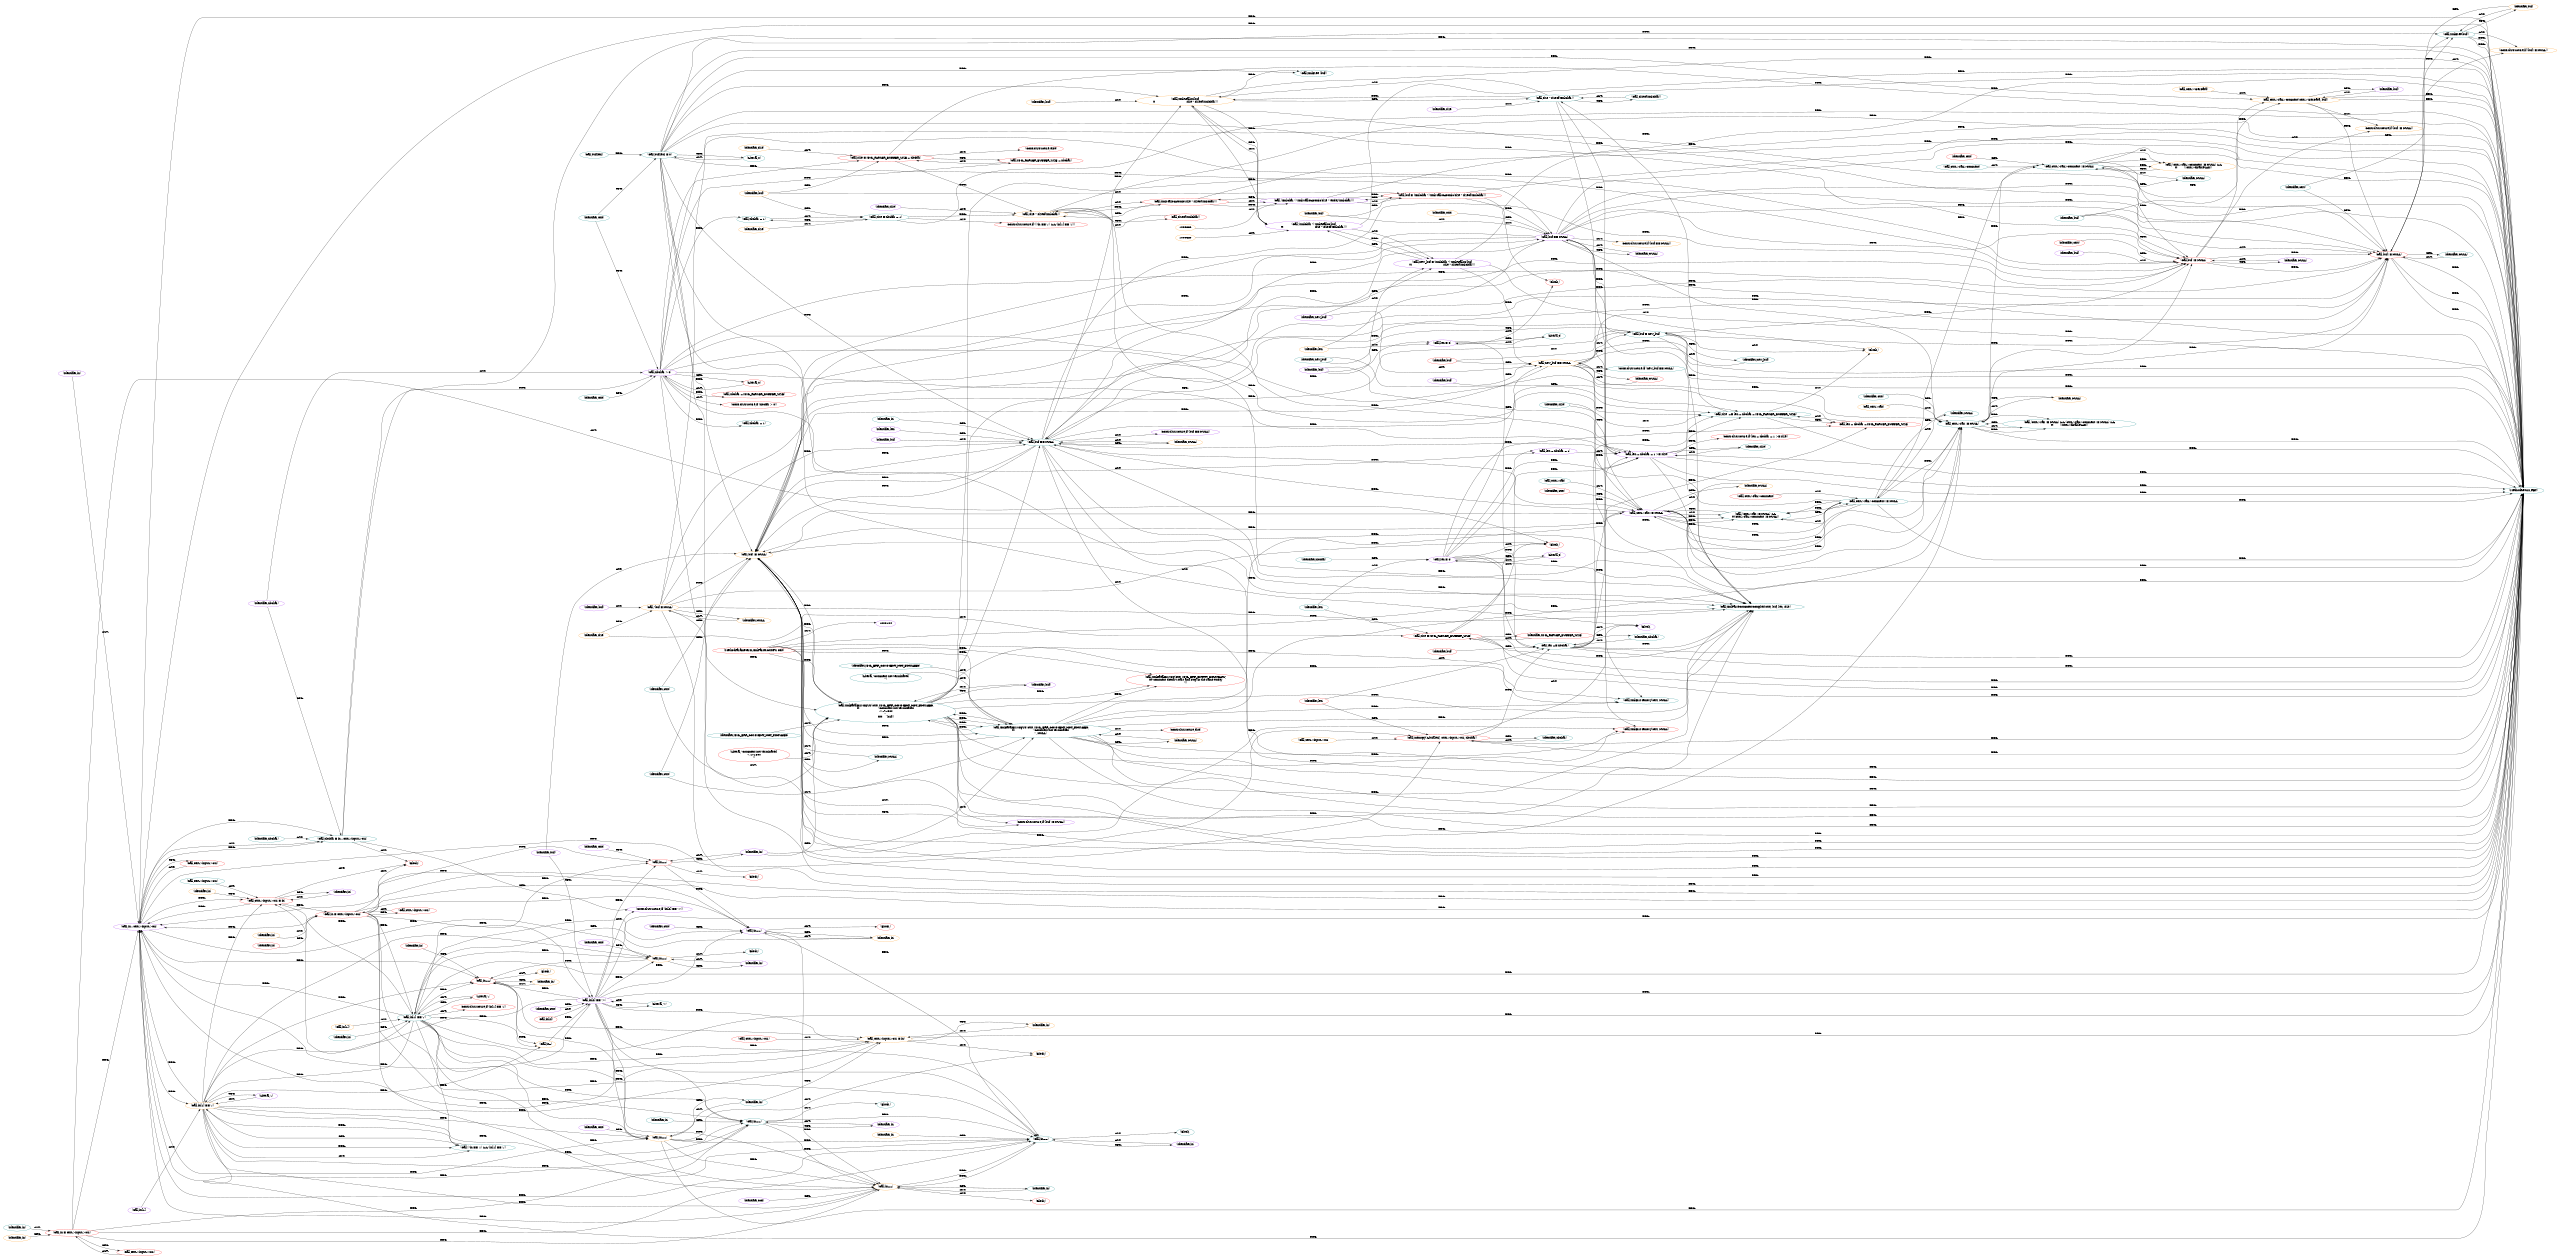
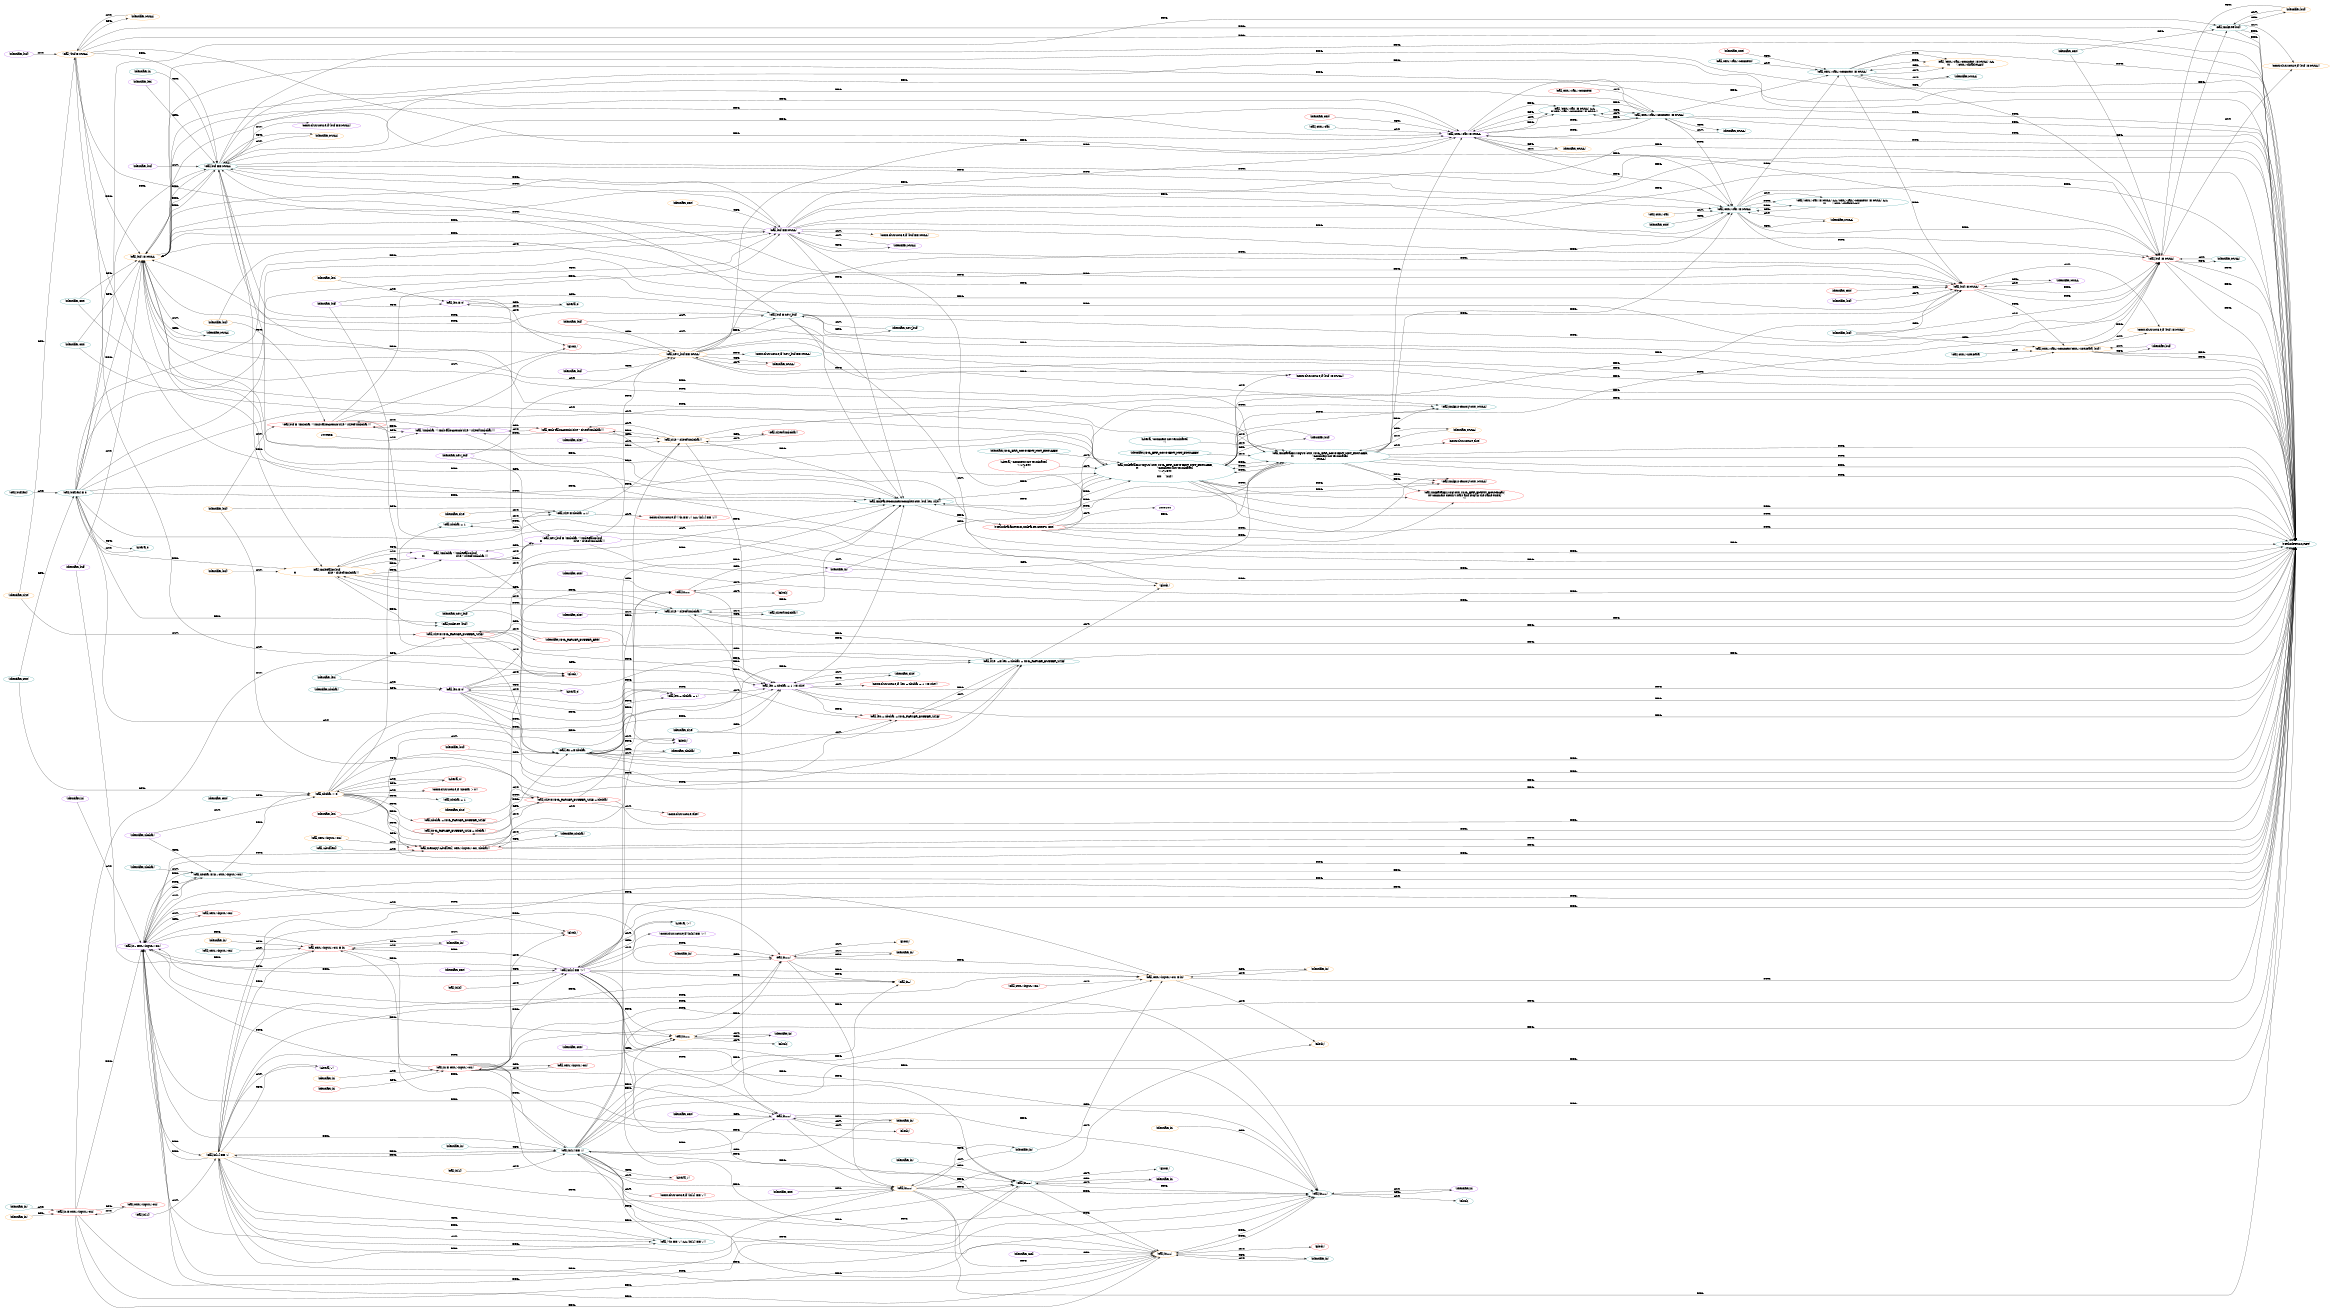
(2193, 89) -> (1966, 355)
(1851, 112) -> none
(620, 153) -> (41, 491)
(687, 194) -> (507, 817)
(1314, 201) -> (455, 431)
(1185, 238) -> none
(1600, 343) -> (737, 330)
(1600, 367) -> (737, 353)
(660, 373) -> (327, 794)
(1185, 388) -> (573, 731)
(1819, 420) -> (961, 688)
(1704, 430) -> (825, 710)
(1693, 441) -> (839, 685)
(1119, 468) -> (516, 727)
(1244, 625) -> (957, 517)
(1555, 636) -> (573, 640)
(1600, 656) -> (683, 528)
none -> (628, 704)
none -> (327, 848)
(492, 878) -> (165, 902)
(568, 1023) -> (734, 977)
